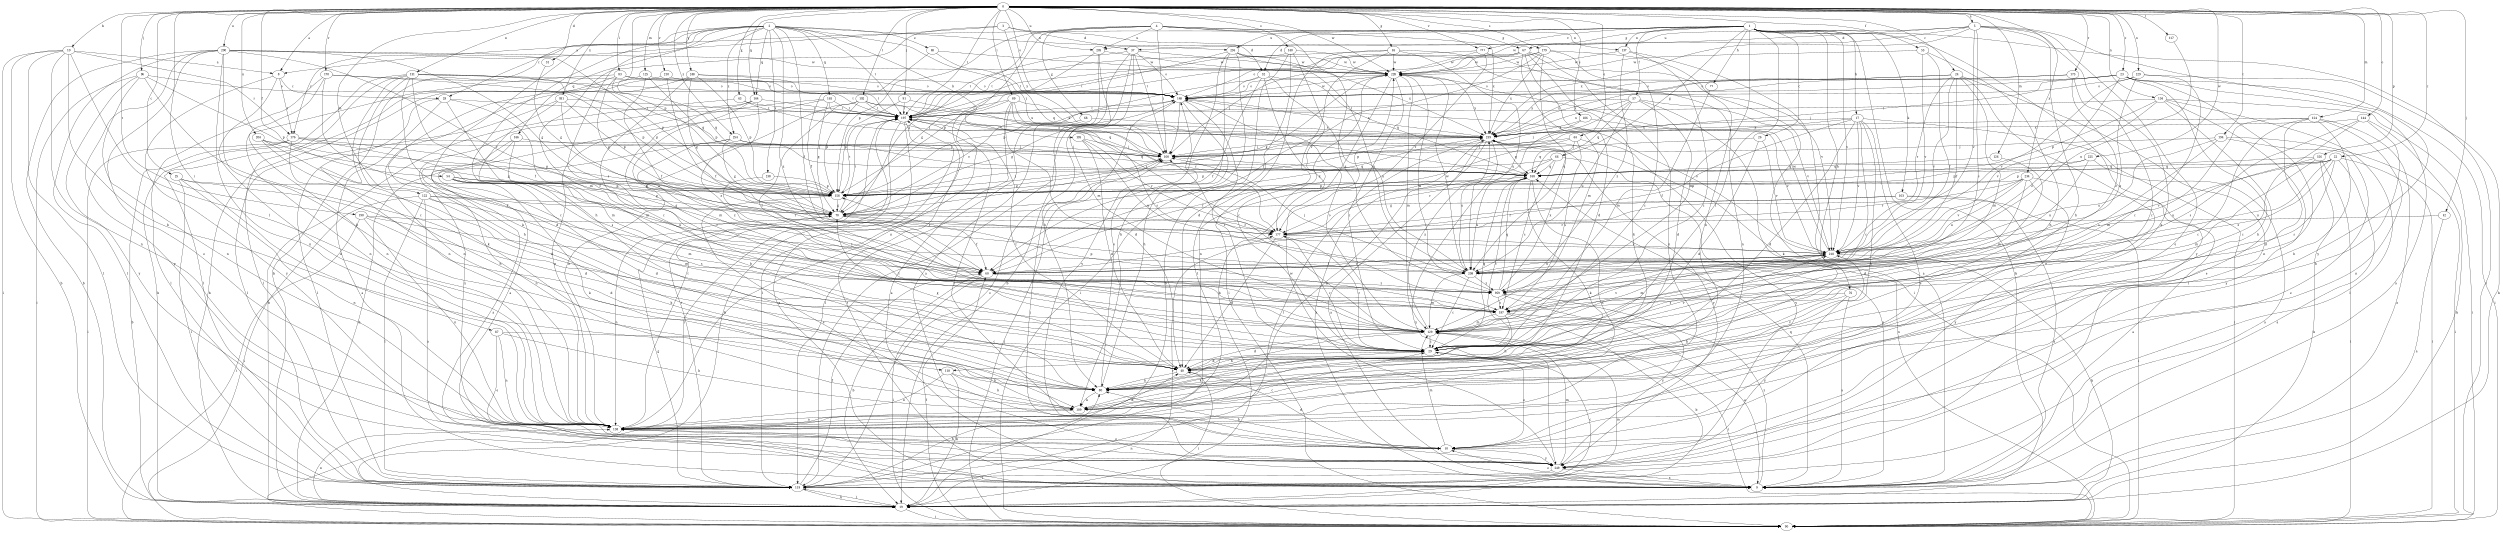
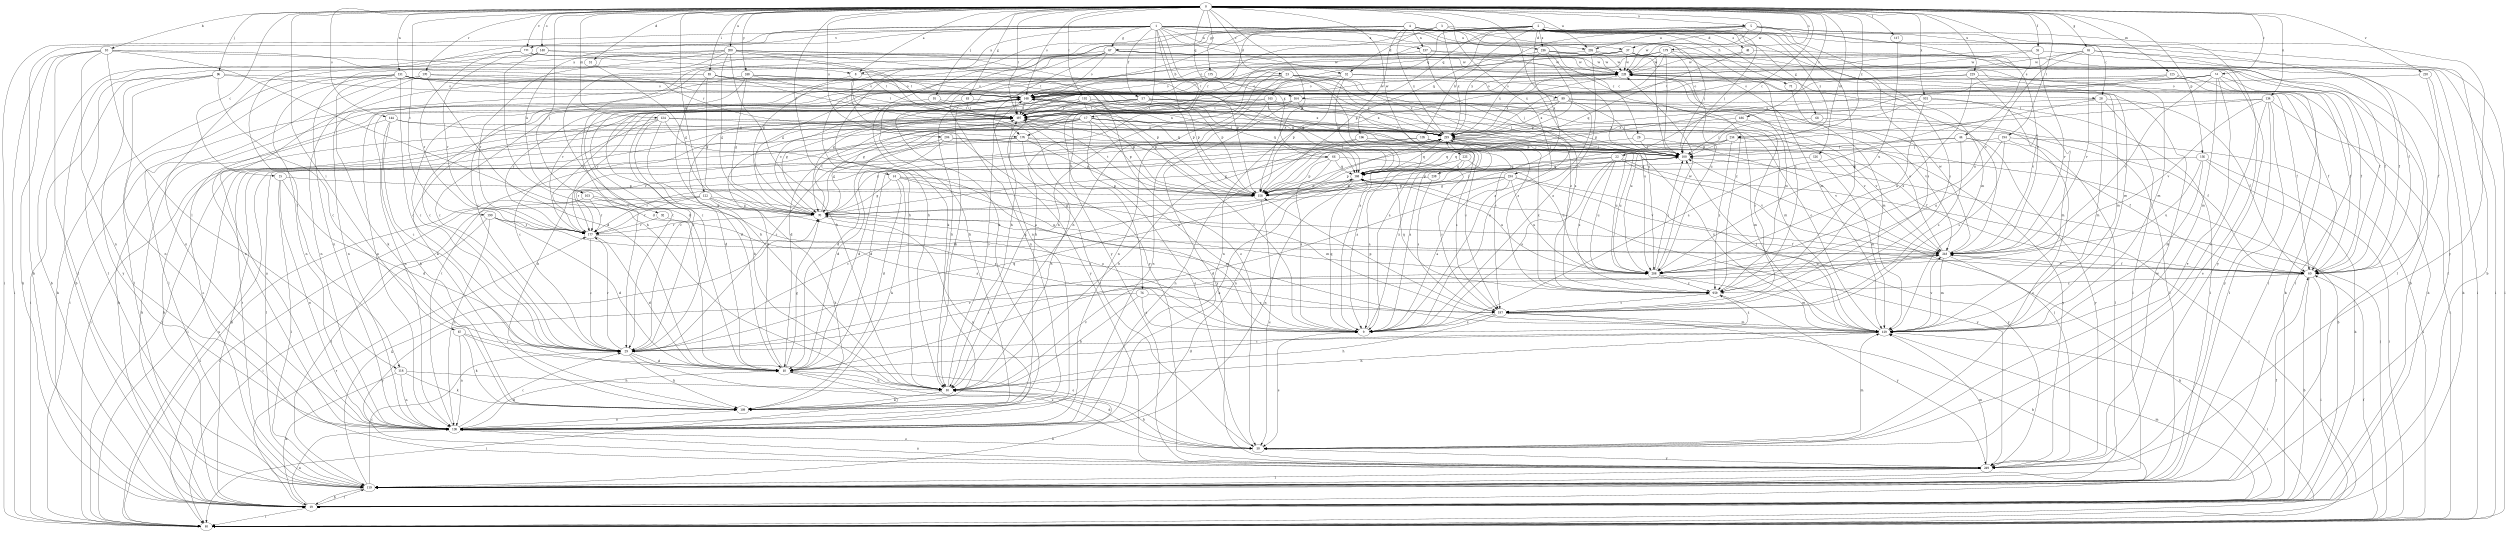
(2097, 261) -> none
(1656, 478) -> none
